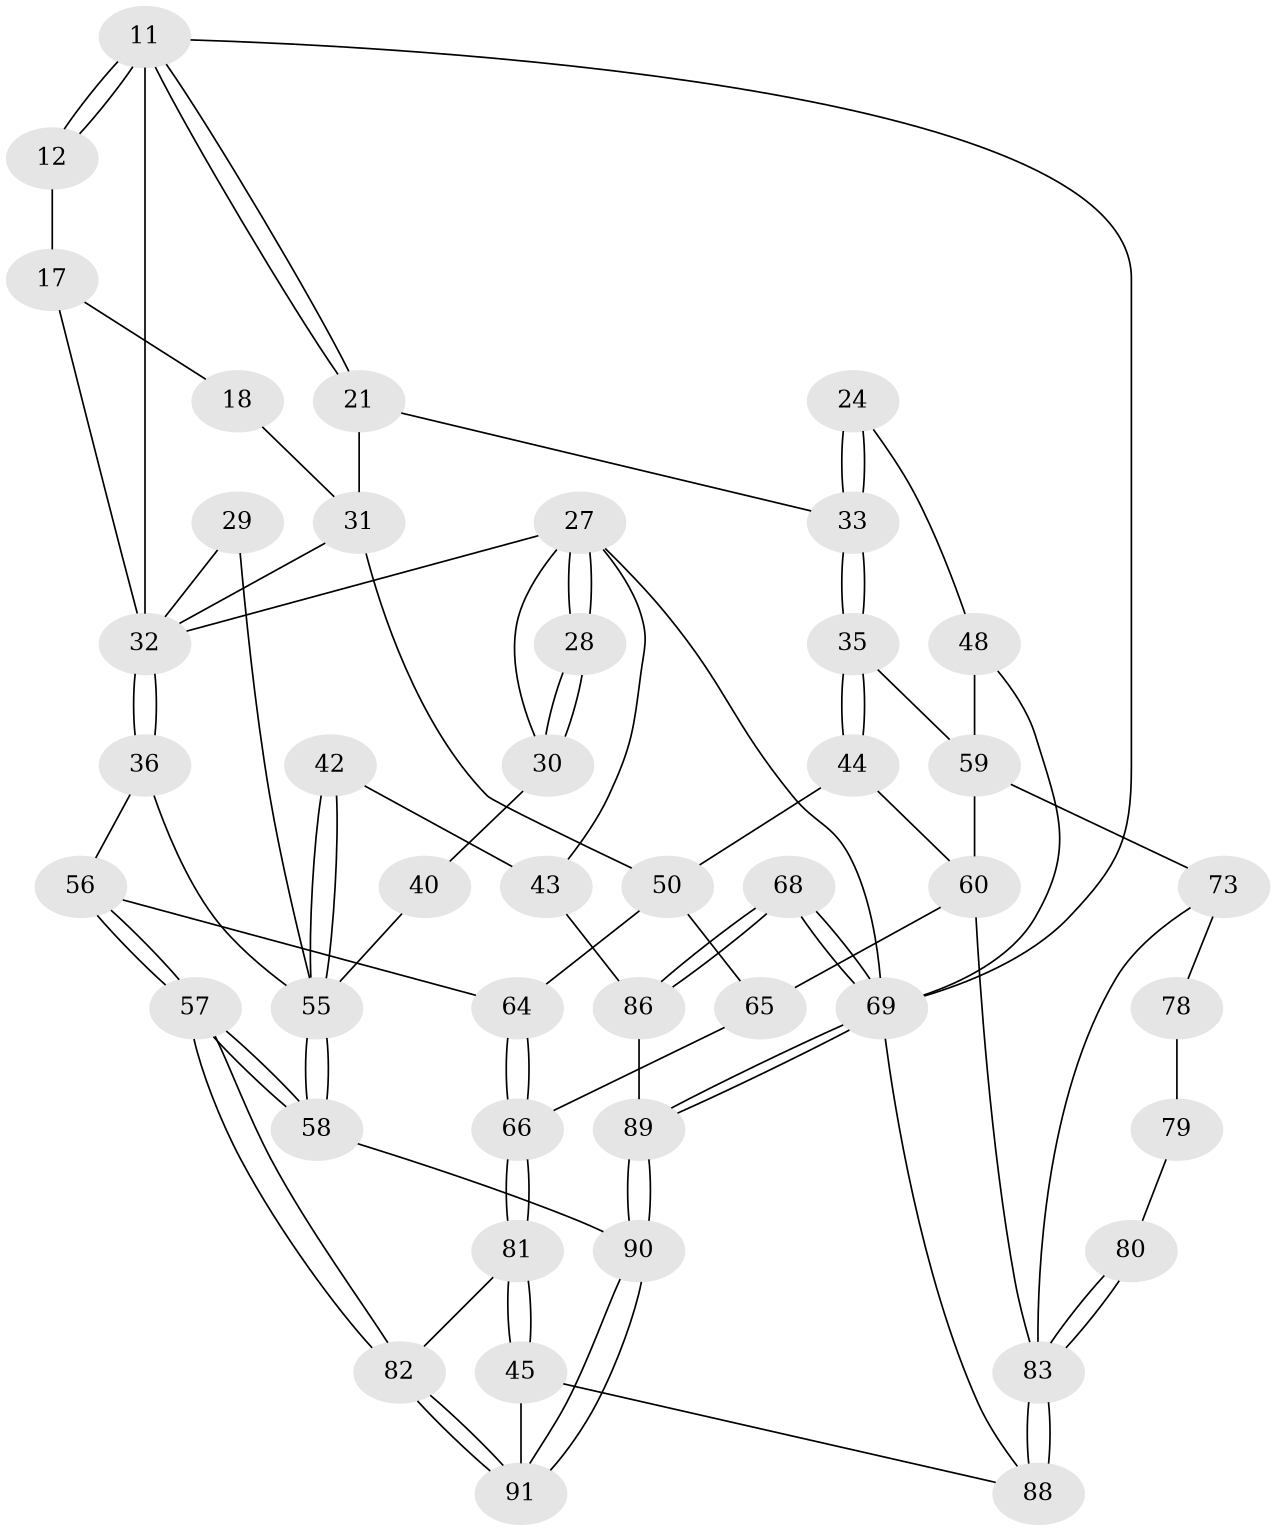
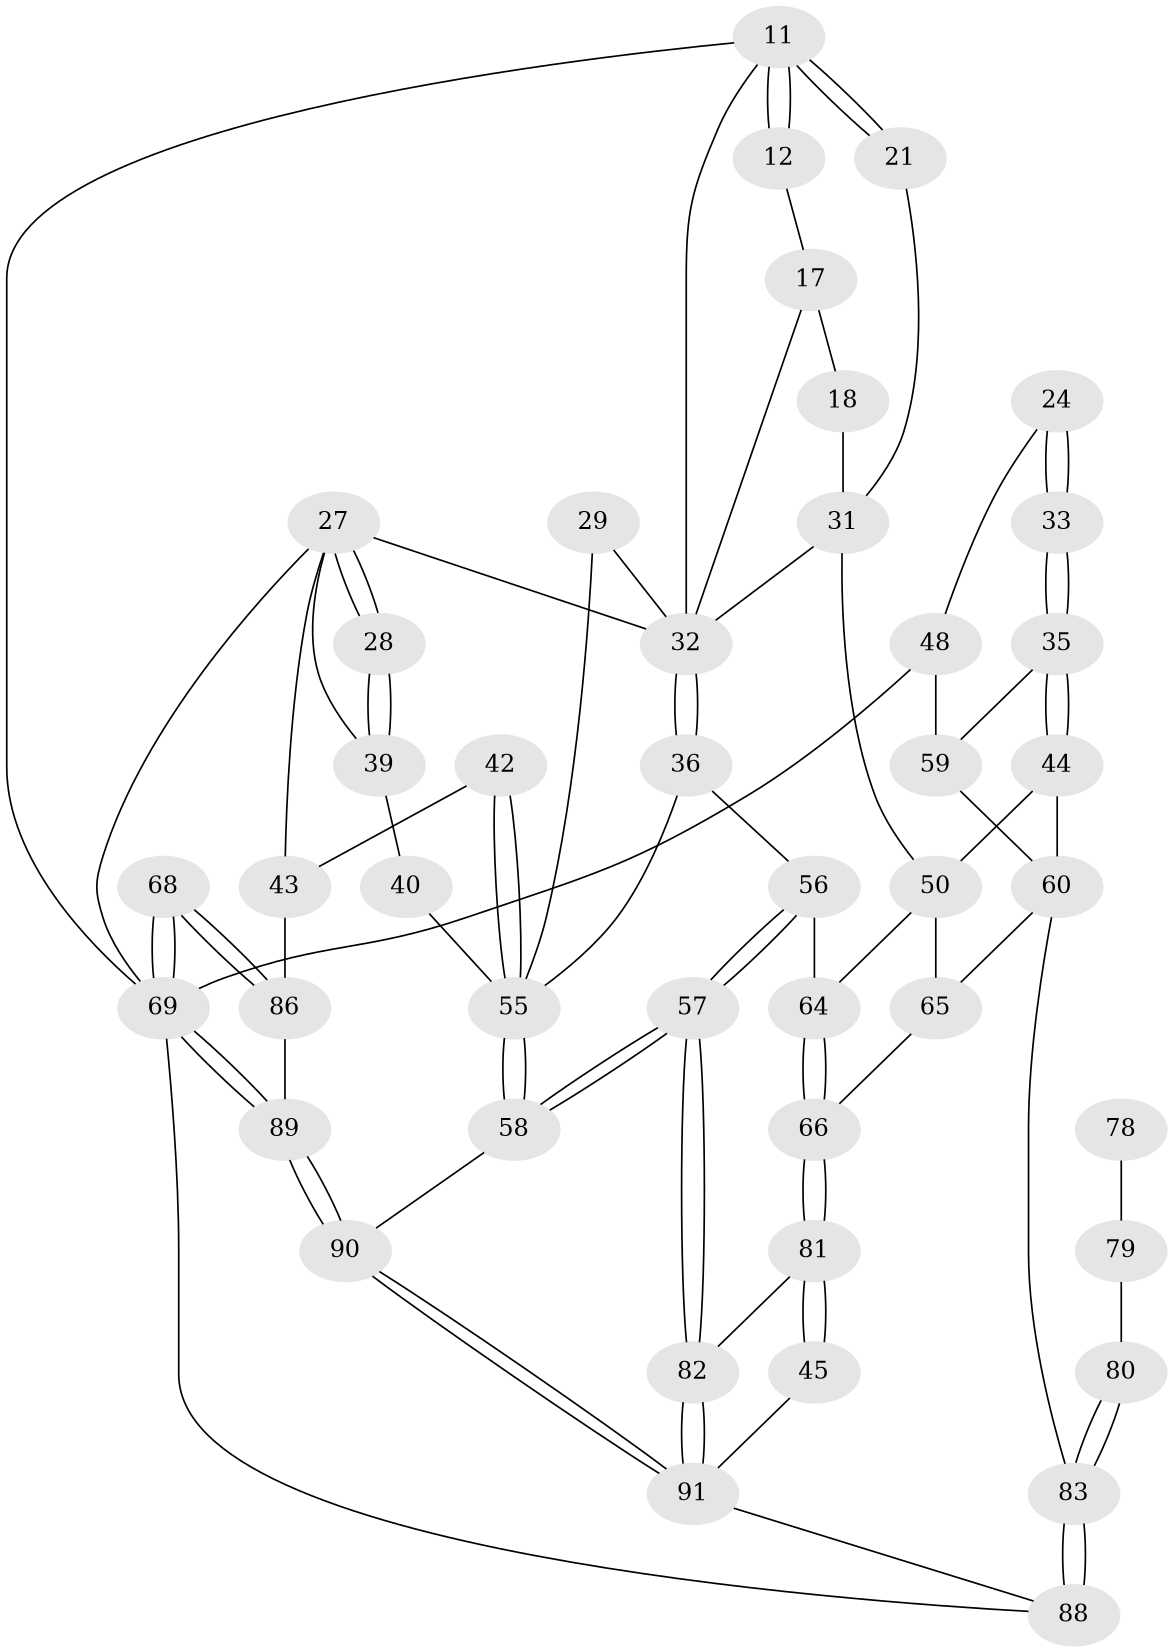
(606, 462) -> none
(548, 765) -> (379, 765)
(1224, 887) -> none
(780, 1433) -> (884, 1555)
